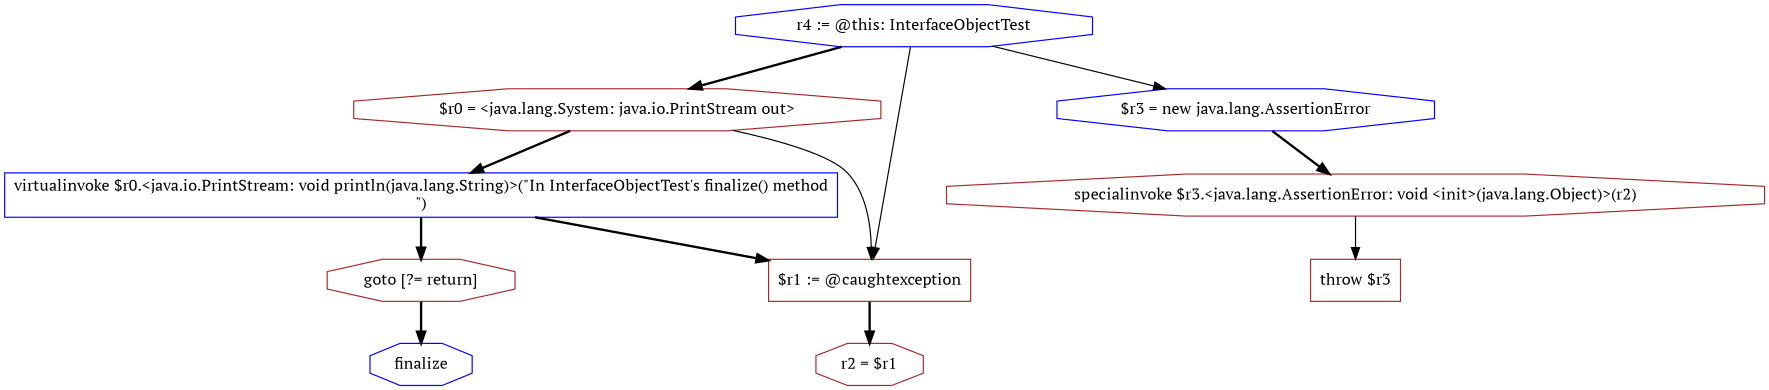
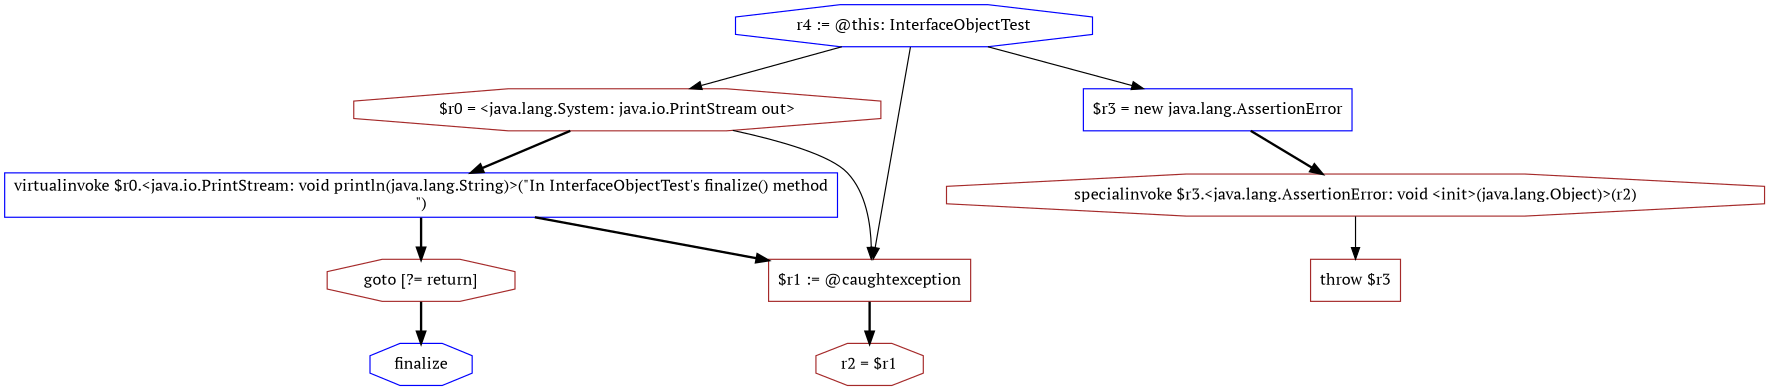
(772, 66) -> (772, 66)
(1246, 110) -> (1218, 110)
